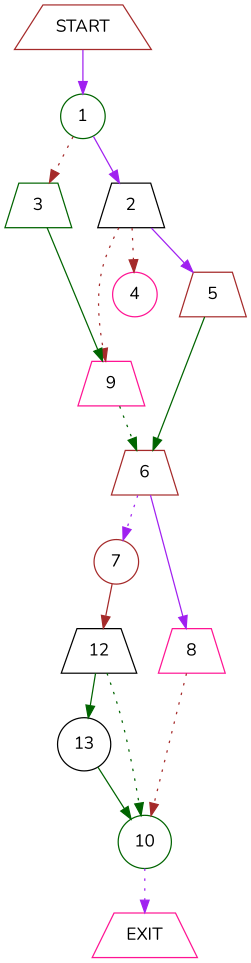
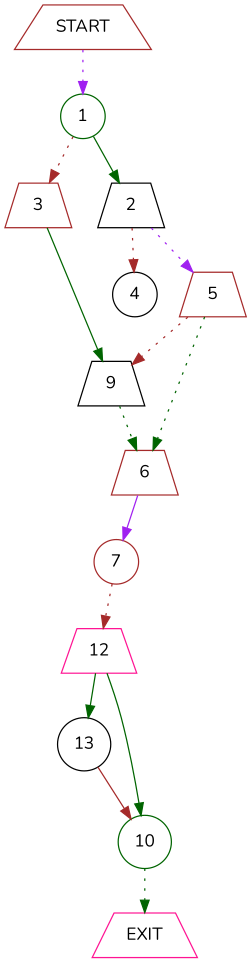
(83, 66) -> (83, 66)
(103, 154) -> (103, 154)
(38, 205) -> (38, 205)
(168, 245) -> (168, 245)
(99, 287) -> (165, 337)
(135, 295) -> (135, 295)
(181, 378) -> (181, 378)
(111, 384) -> (111, 384)
(132, 512) -> (132, 512)
(109, 600) -> (109, 600)
(99, 651) -> (99, 651)
(192, 651) -> none
(126, 737) -> (126, 737)
(111, 788) -> (111, 788)
(145, 884) -> (145, 884)
